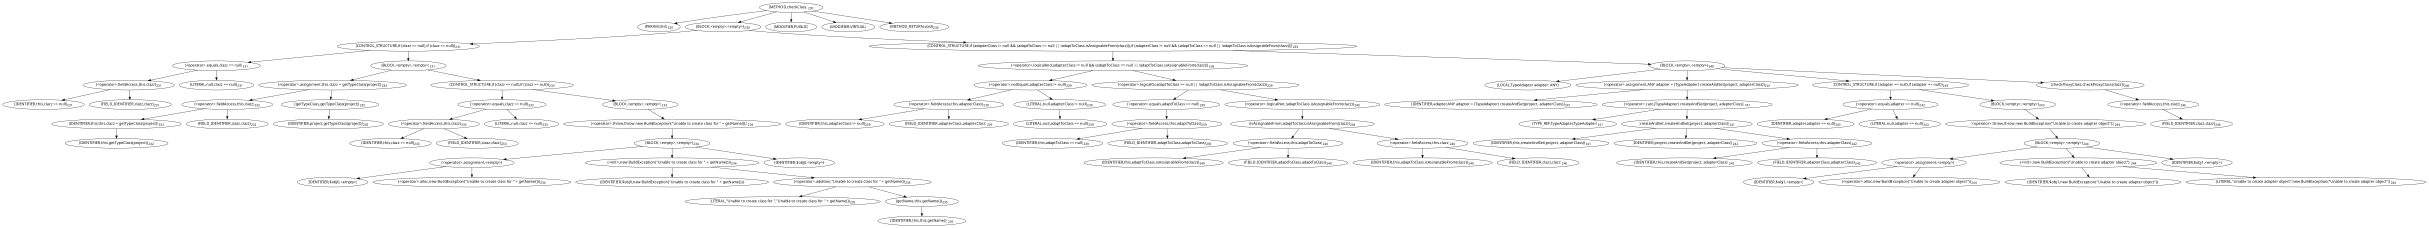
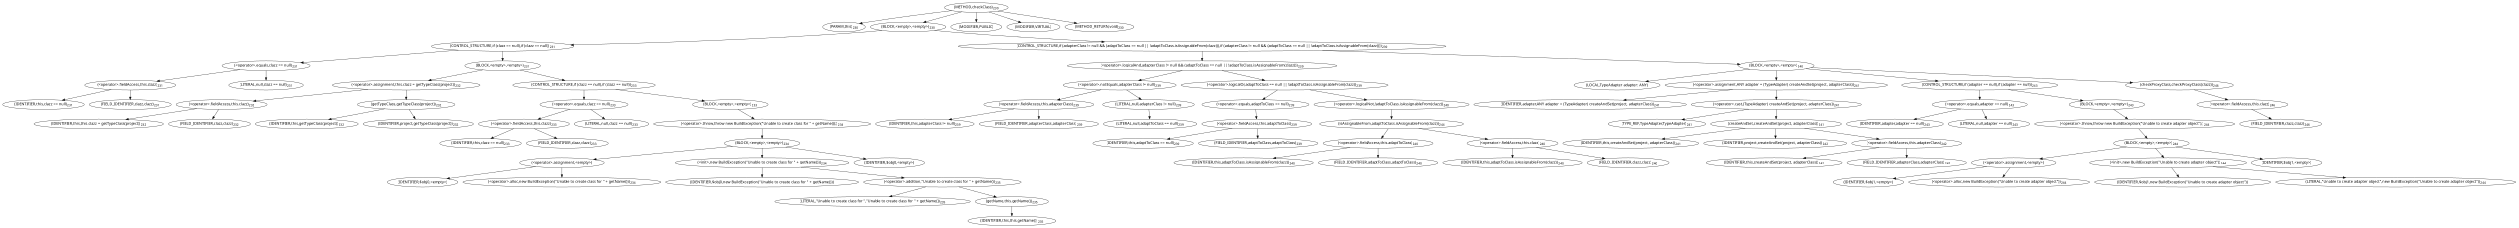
(117, 132) -> (358, 114)
